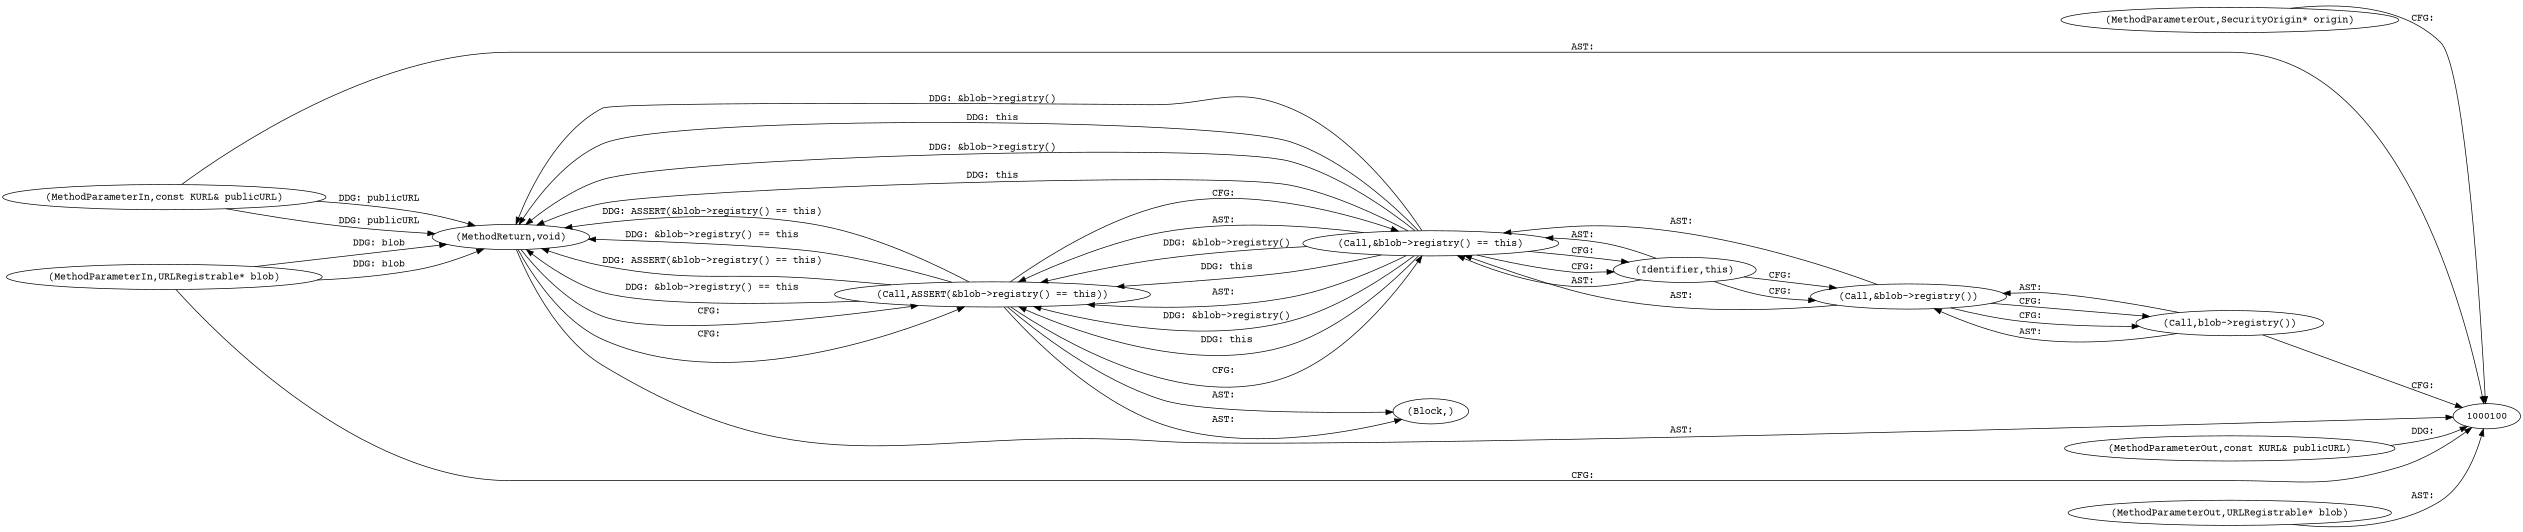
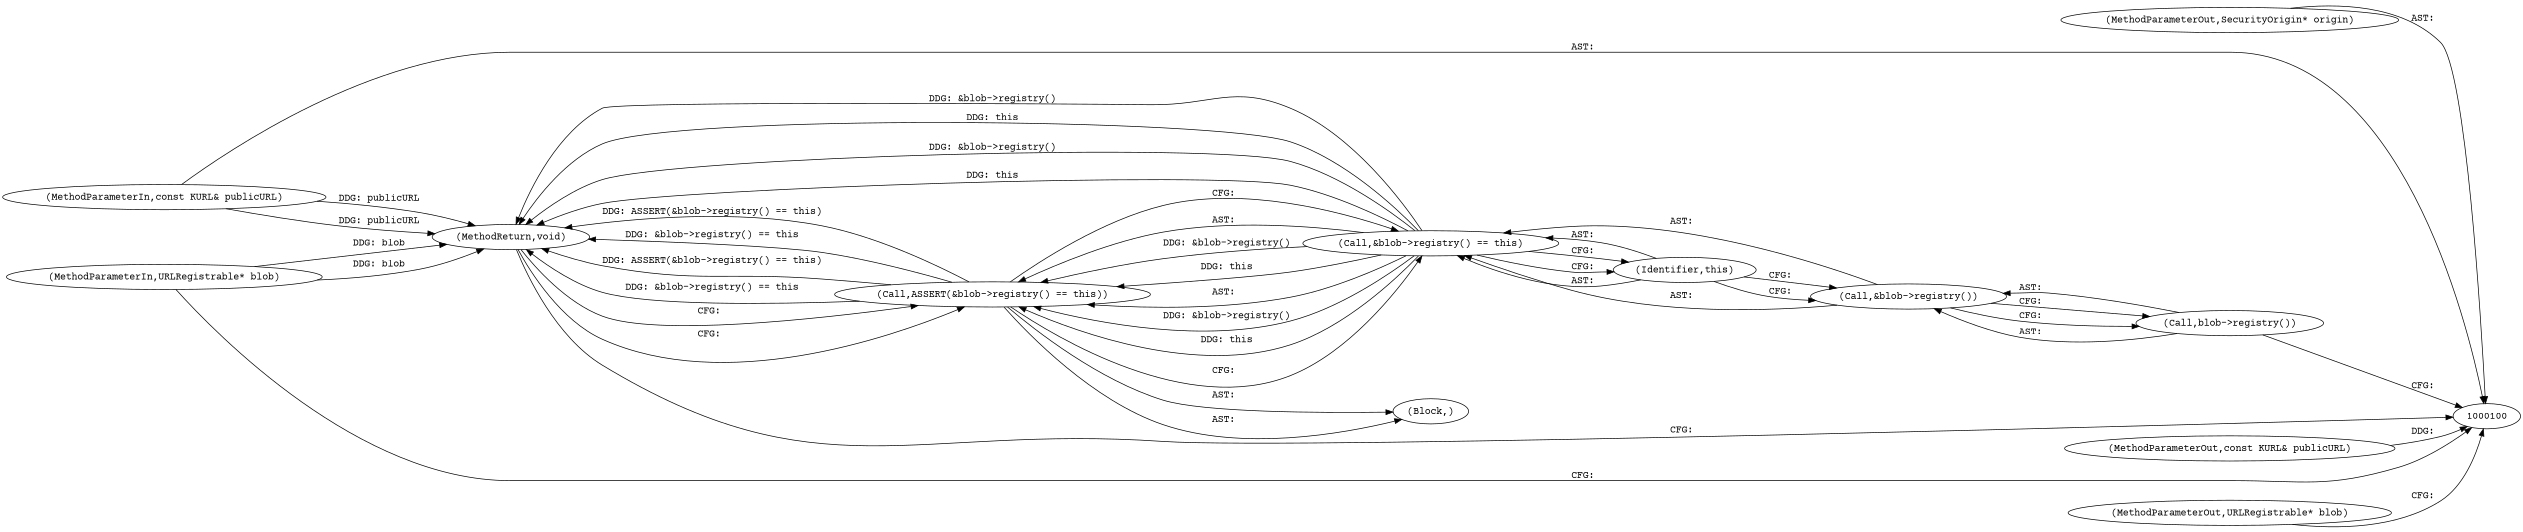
(2426, 18) -> (2426, 18)
(1685, 430) -> (1685, 430)
(2426, 496) -> (2426, 496)
